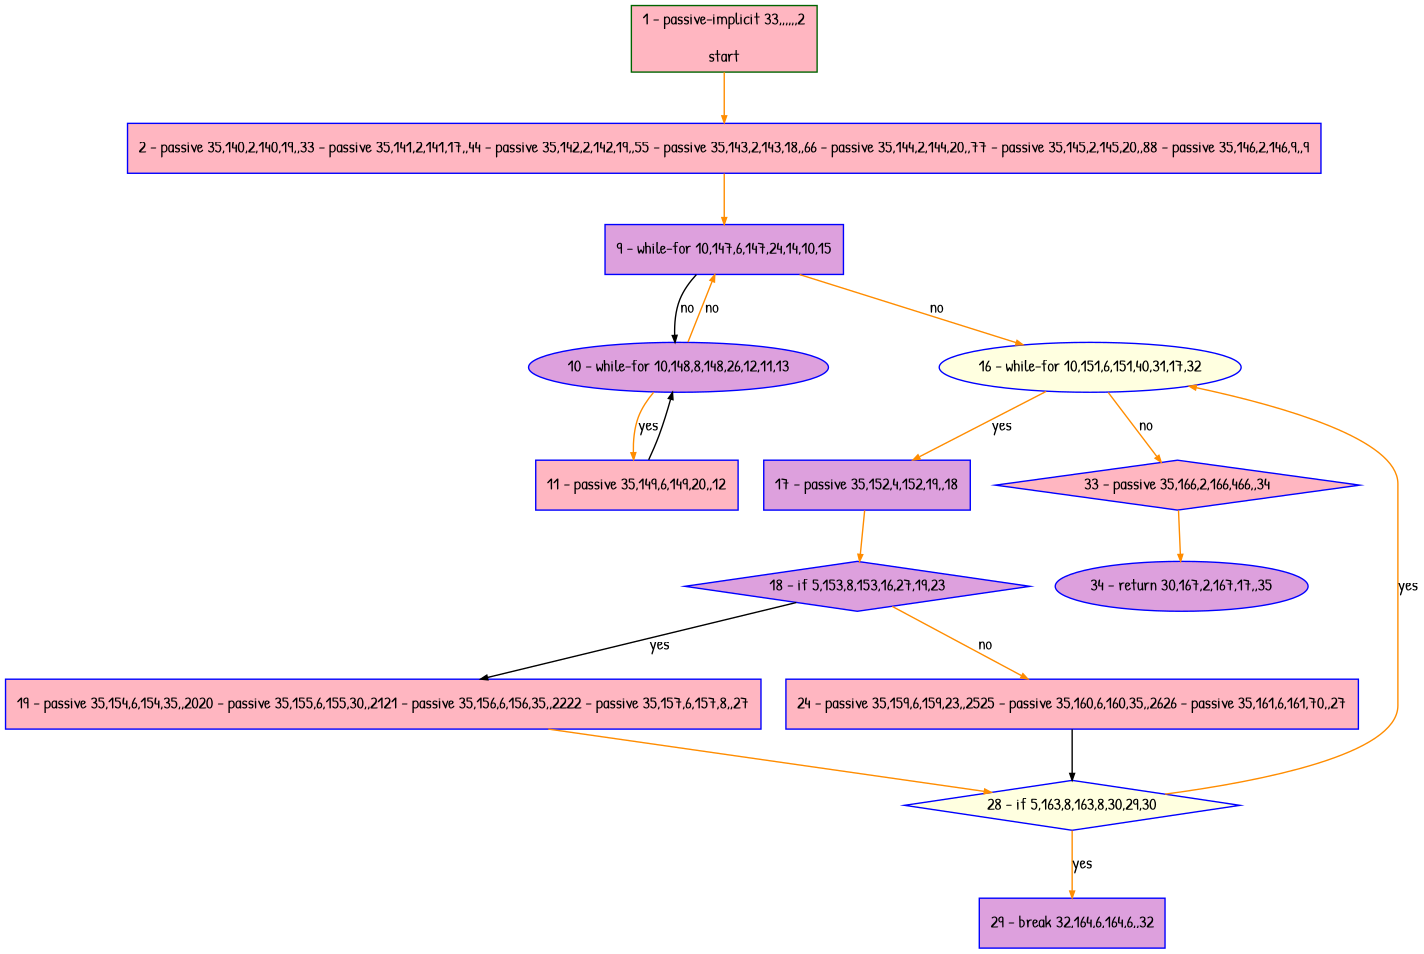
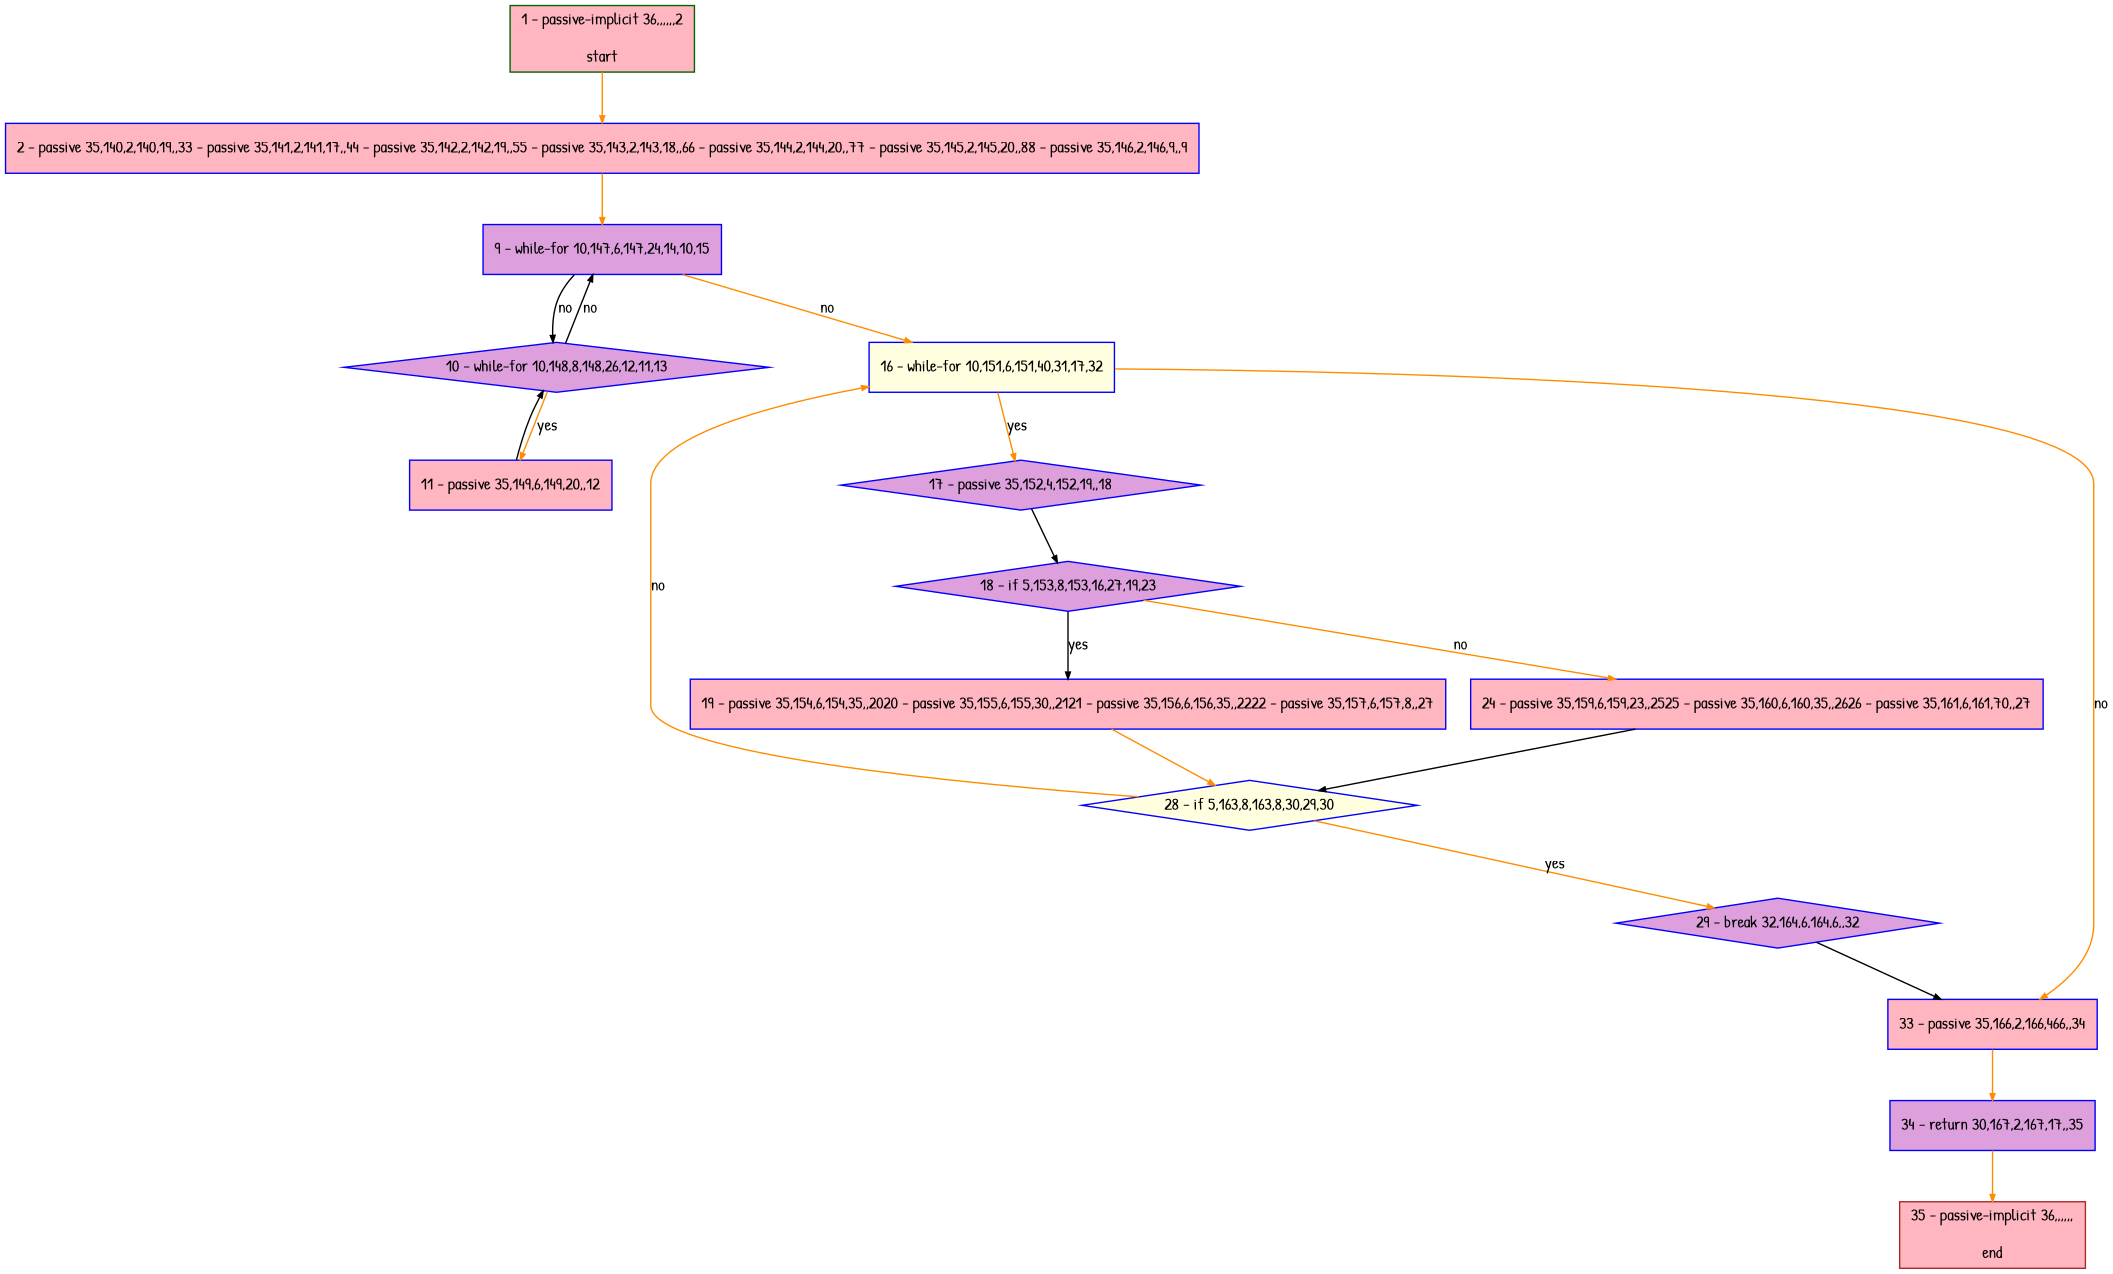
(724, 39) -> (602, 39)
(700, 312) -> (578, 312)
(679, 367) -> (557, 367)
(1090, 367) -> (992, 367)
(867, 485) -> (1021, 485)
(1178, 485) -> (1993, 1024)
(863, 532) -> (1043, 533)
(1182, 586) -> (1993, 1126)
(1408, 586) -> (658, 586)
(1072, 923) -> (1778, 923)
none -> (1876, 969)
none -> (1993, 1235)
